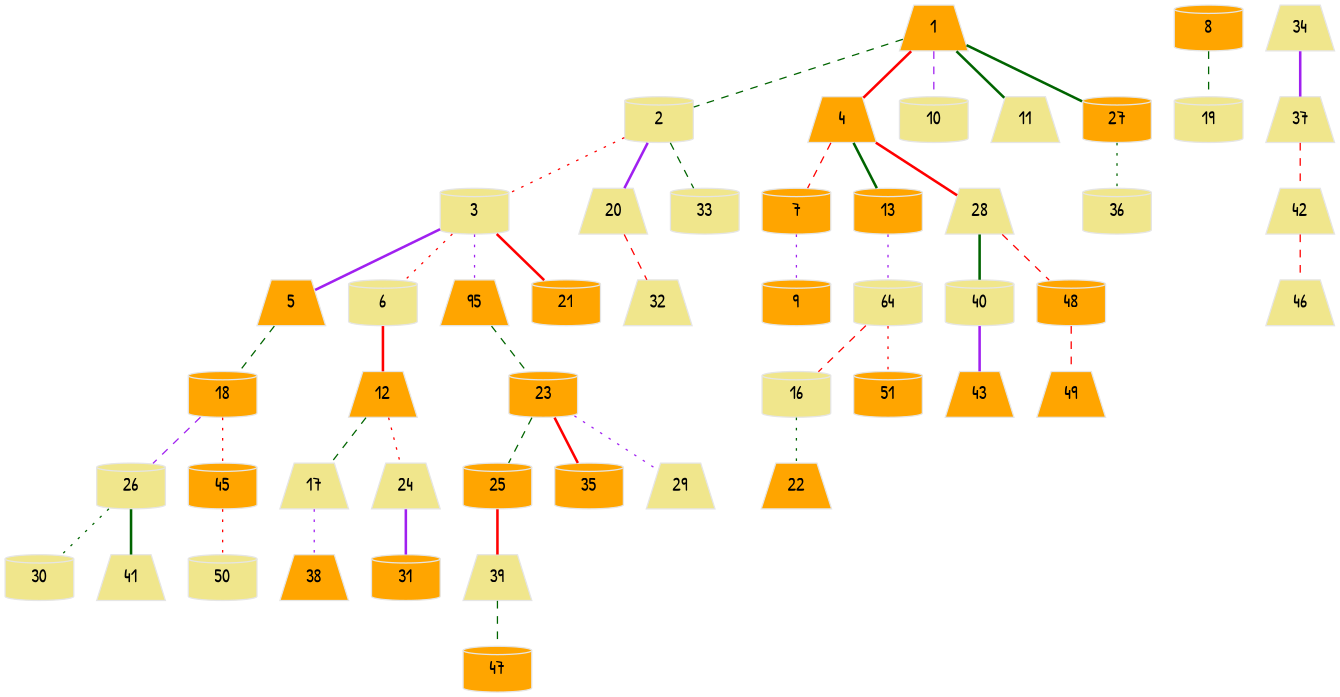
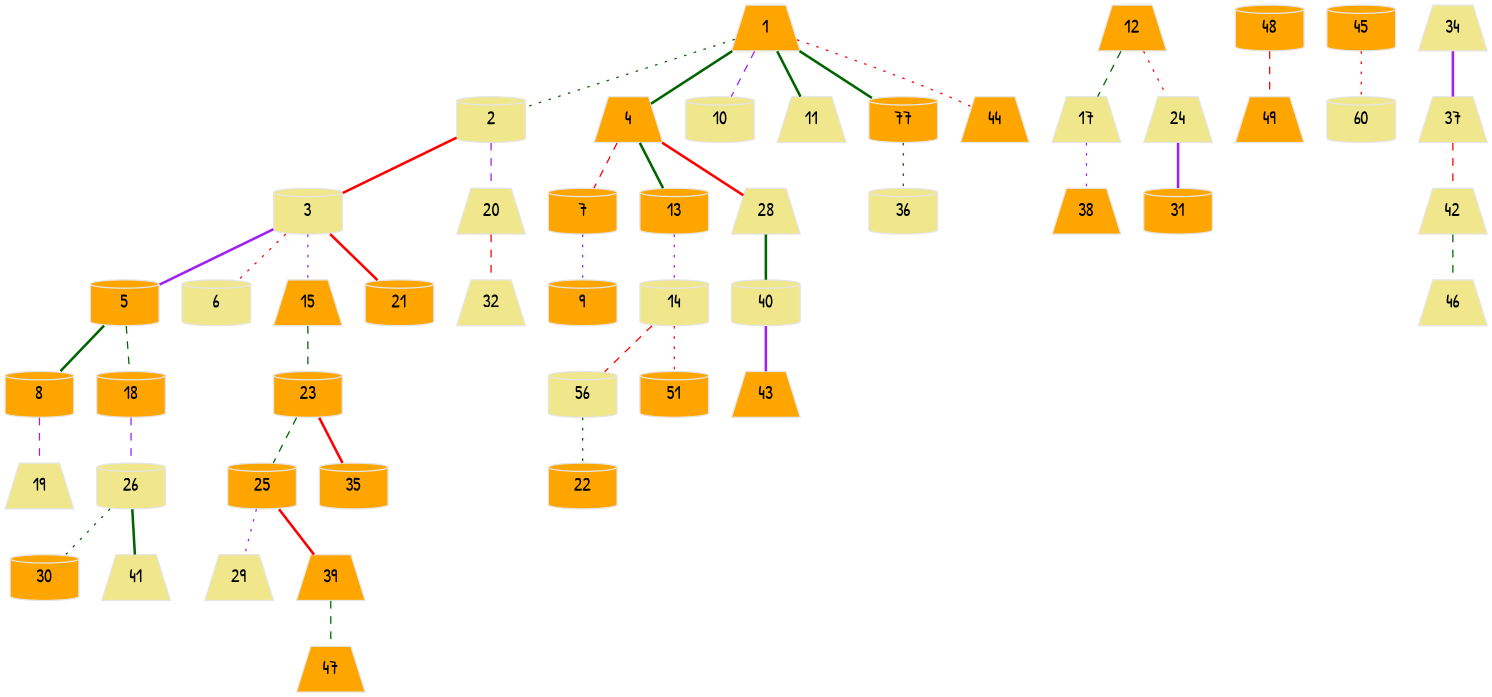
(798, 73) -> (630, 73)
(1209, 74) -> (39, 440)
(887, 75) -> (692, 77)
none -> (995, 120)
(1117, 120) -> (903, 120)
(1209, 120) -> (39, 486)
(567, 165) -> (400, 165)
(636, 166) -> (491, 166)
(705, 211) -> none
(1026, 257) -> none
(1300, 257) -> (1453, 257)
(291, 303) -> (125, 303)
(475, 303) -> (308, 303)
(888, 303) -> (674, 303)
none -> (82, 348)
(383, 349) -> none
(796, 394) -> (583, 394)
(223, 440) -> none
(616, 443) -> (251, 532)
(796, 486) -> (583, 486)
(39, 578) -> (45, 578)
(223, 578) -> (1361, 120)
(497, 578) -> (331, 578)
(497, 669) -> (331, 669)
